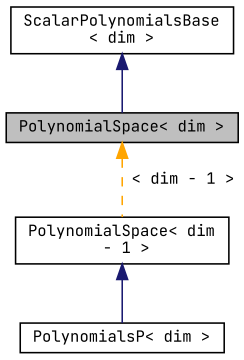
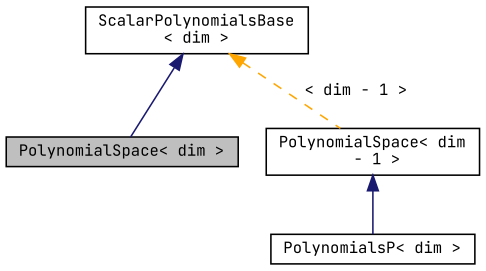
(122, 188) -> (291, 95)
